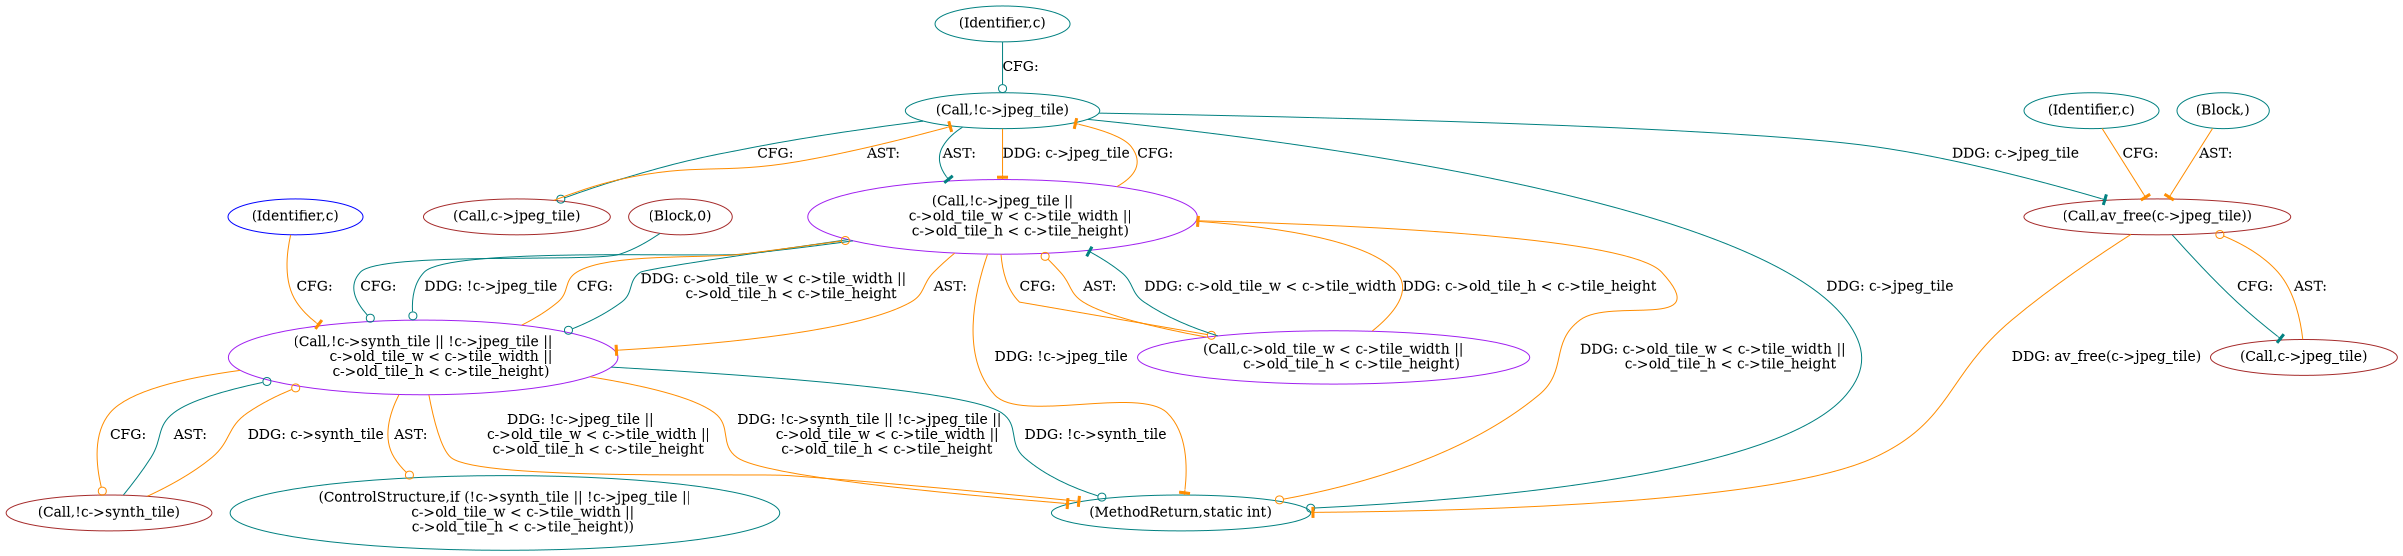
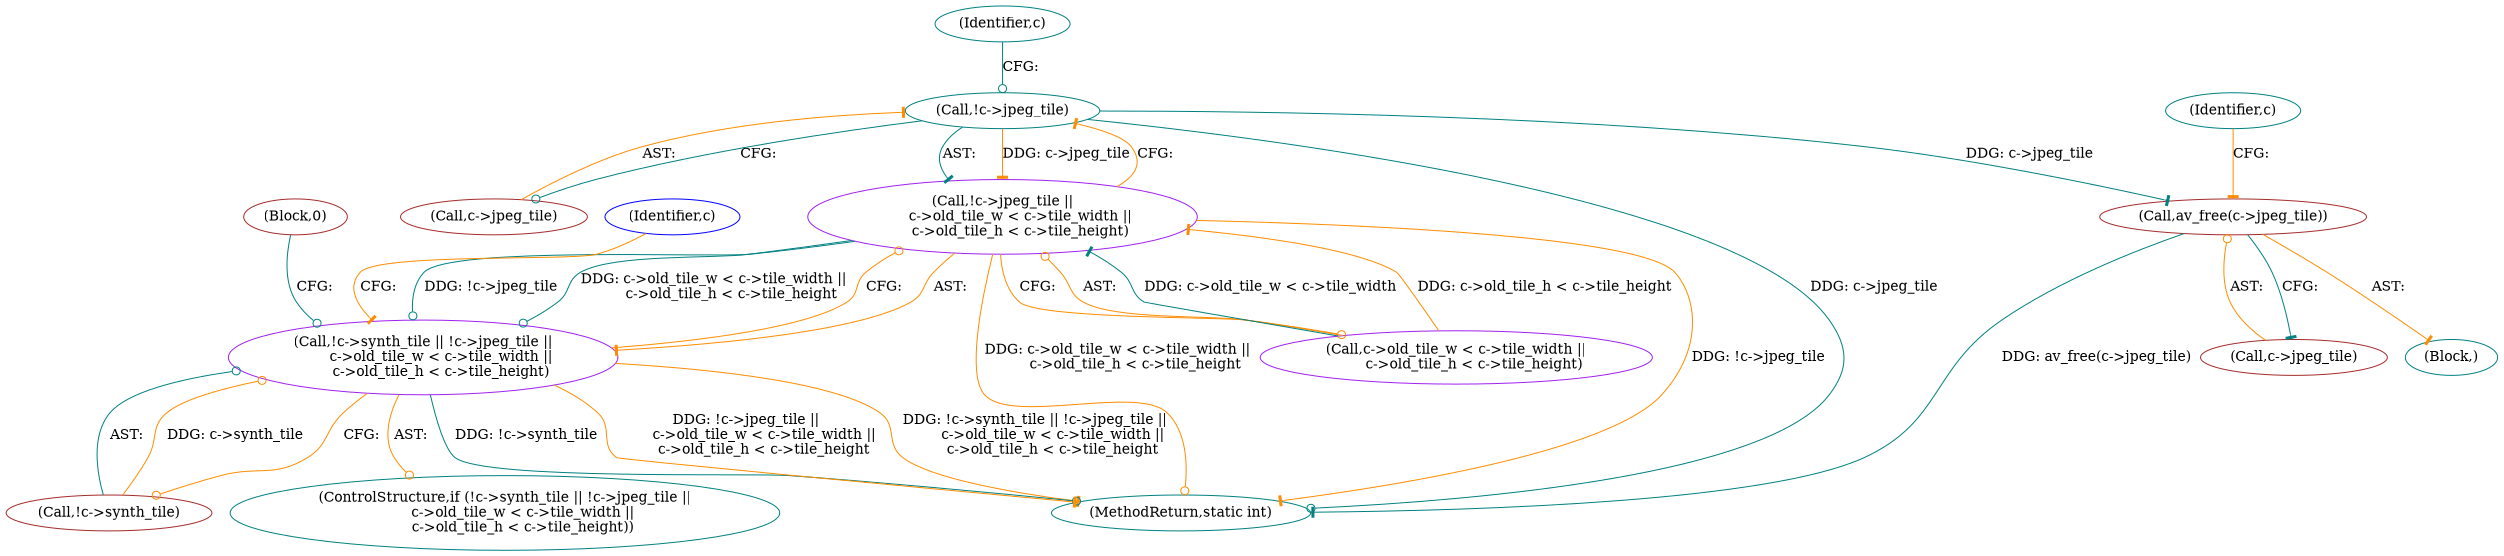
(2192, 162) -> (2346, 284)
(1768, 485) -> (1790, 479)
